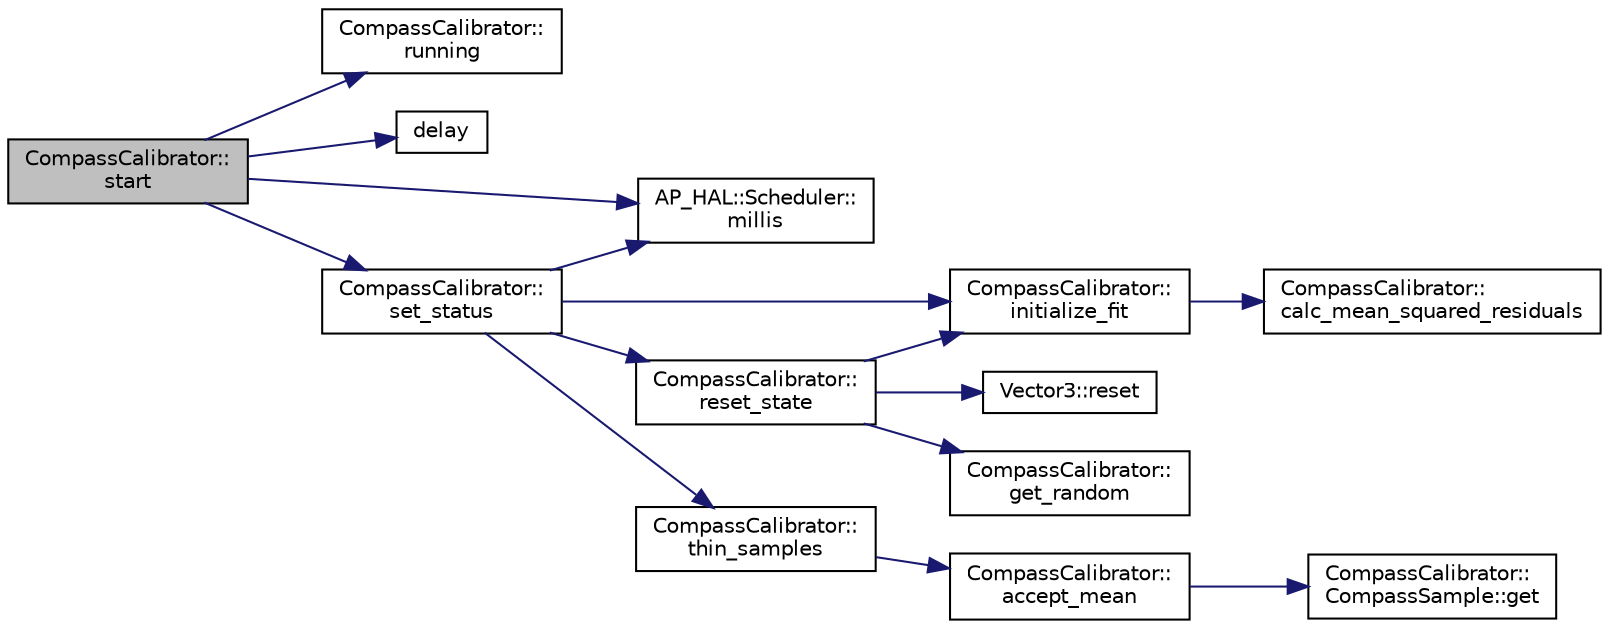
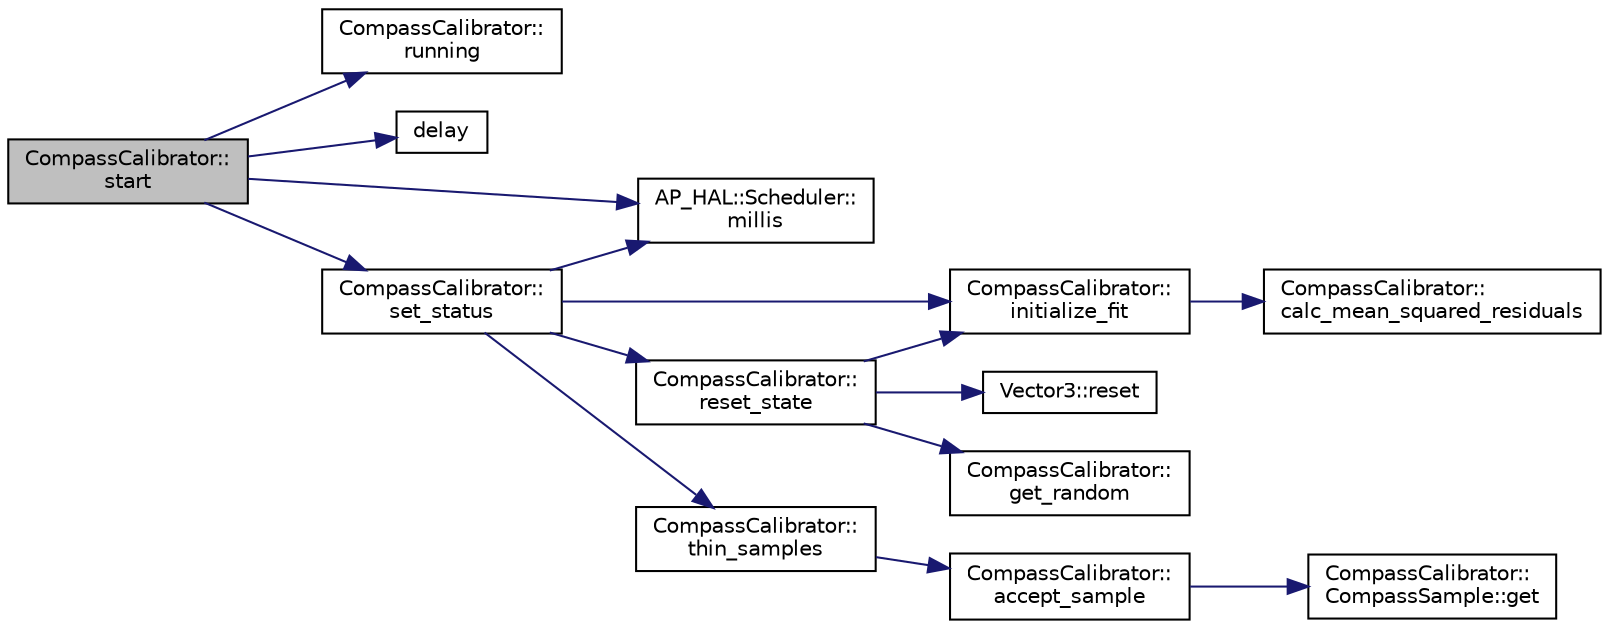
(1070, 587) -> (1070, 587)
